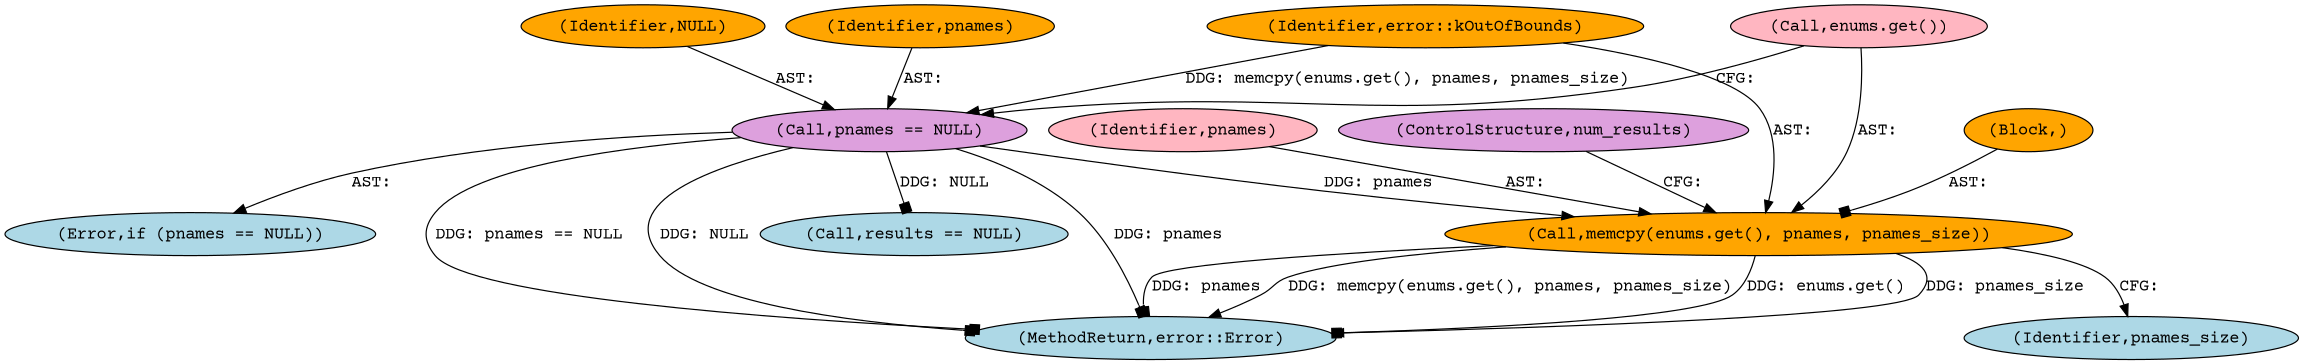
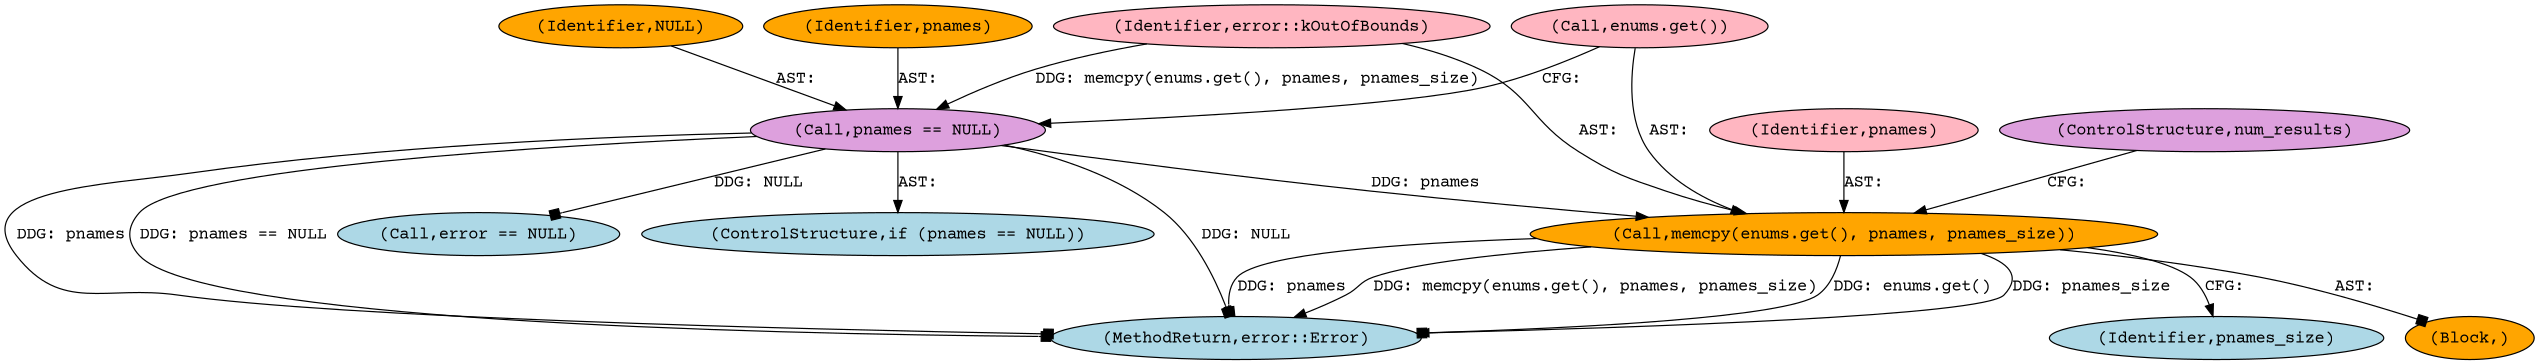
(1425, 26) -> (1272, 26)
(1927, 184) -> (2240, 274)
(190, 234) -> (898, 234)
(914, 234) -> (479, 234)
